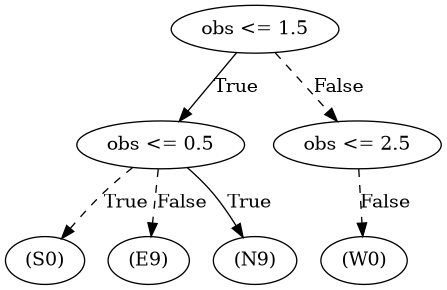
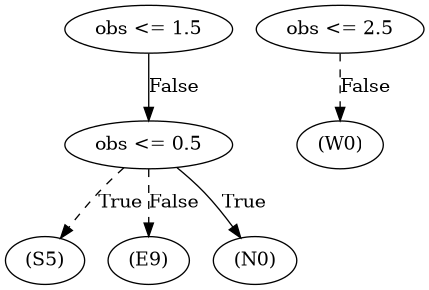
(302, 82) -> none
(236, 87) -> (174, 87)
(45, 261) -> (45, 261)
(255, 261) -> (255, 261)
